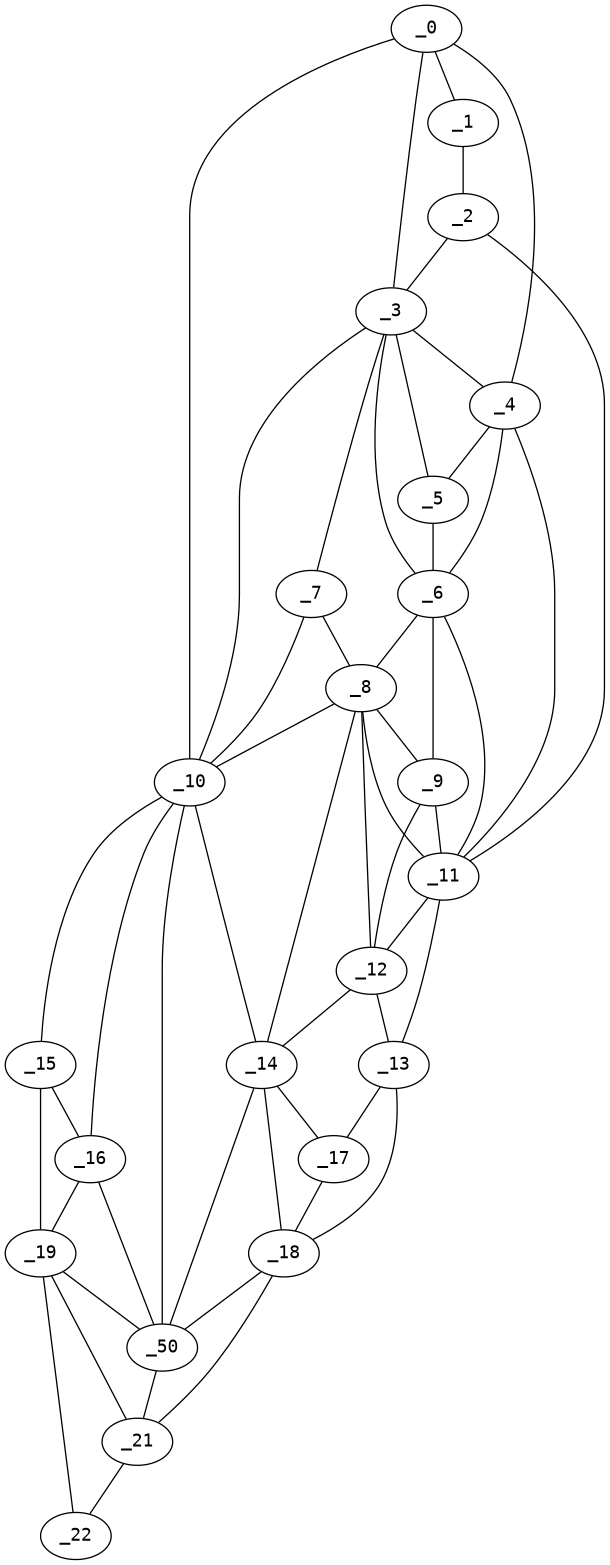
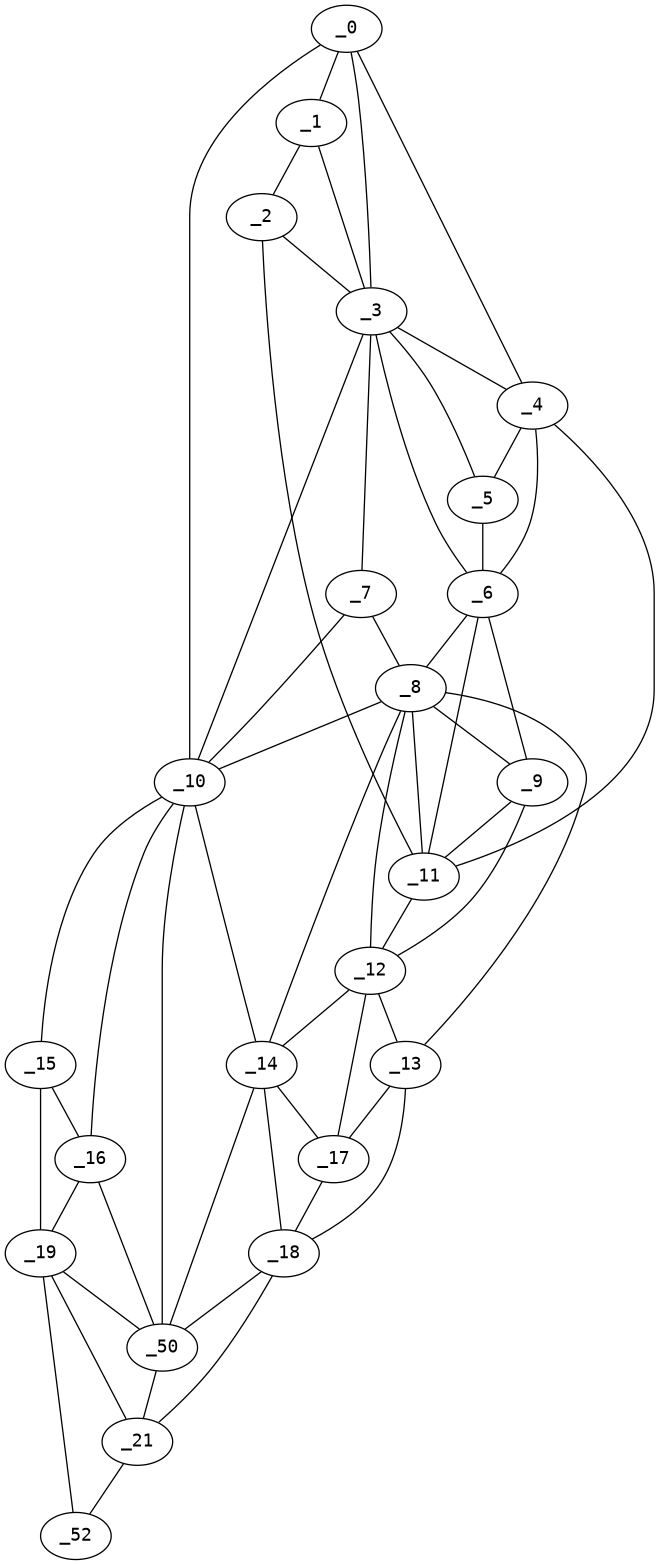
none -> (341, 217)
(425, 972) -> (565, 845)
none -> (352, 1065)
(76, 1536) -> (76, 1536)
